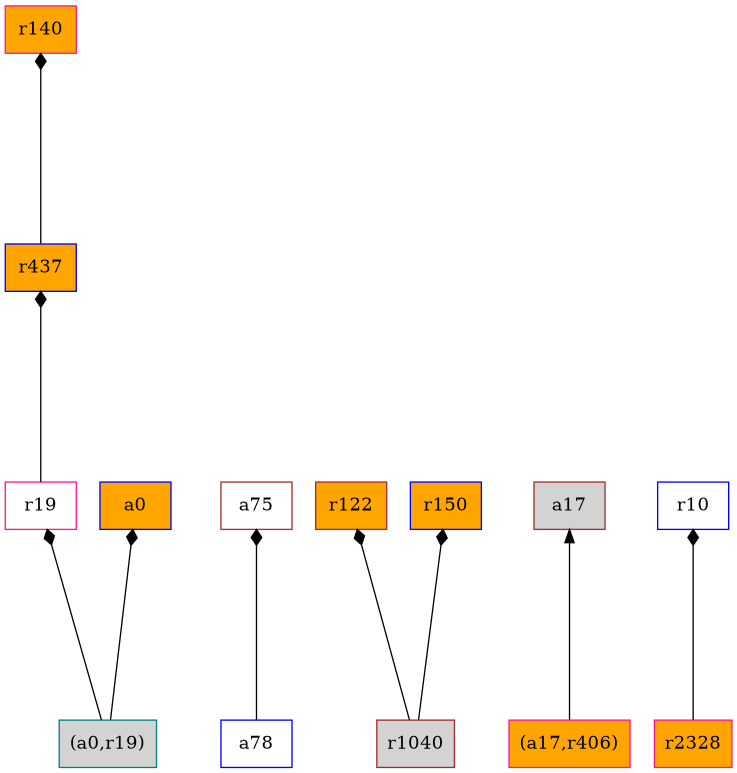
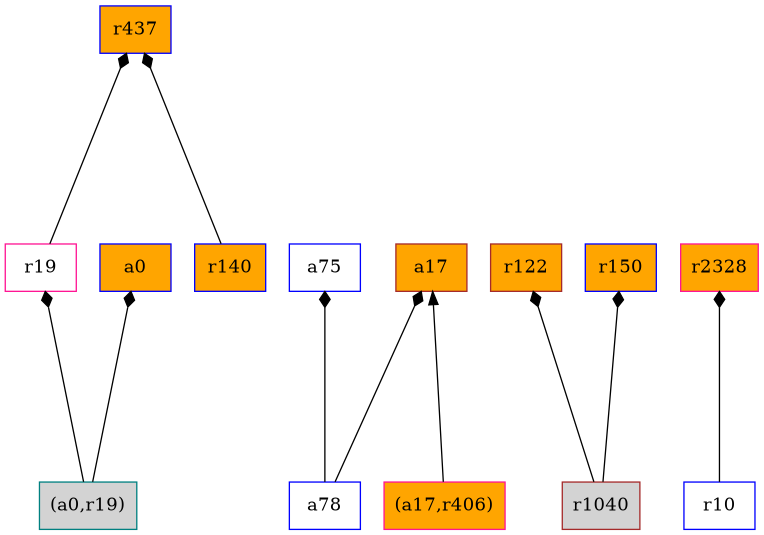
(41, 30) -> (230, 268)
(41, 157) -> (186, 156)
none -> (375, 394)
(256, 506) -> (325, 268)
(570, 506) -> (431, 268)
(693, 633) -> (719, 395)
